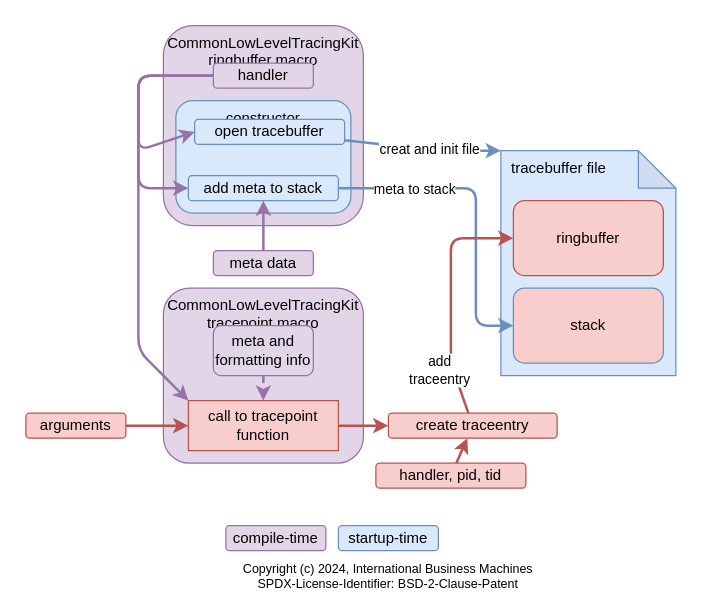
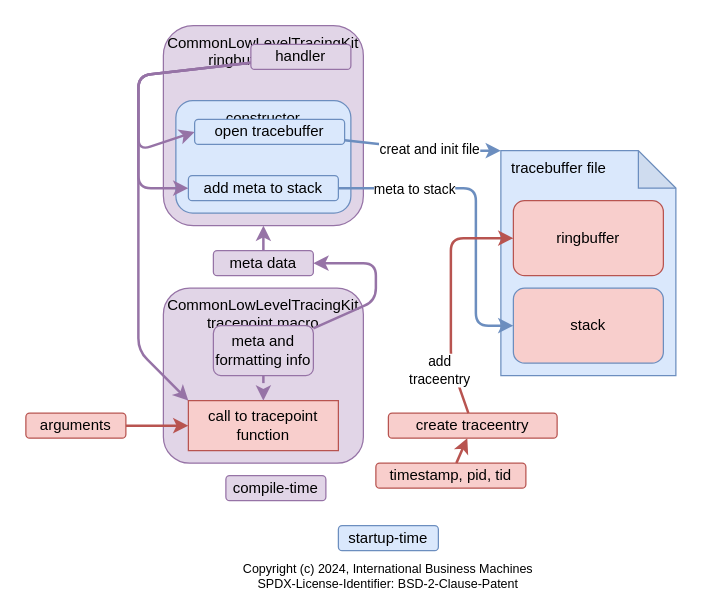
(263, 76) -> (301, 57)
(263, 225) -> (263, 238)
none -> (375, 294)
(357, 426) -> none
(451, 476) -> (451, 476)
(276, 538) -> (276, 488)
